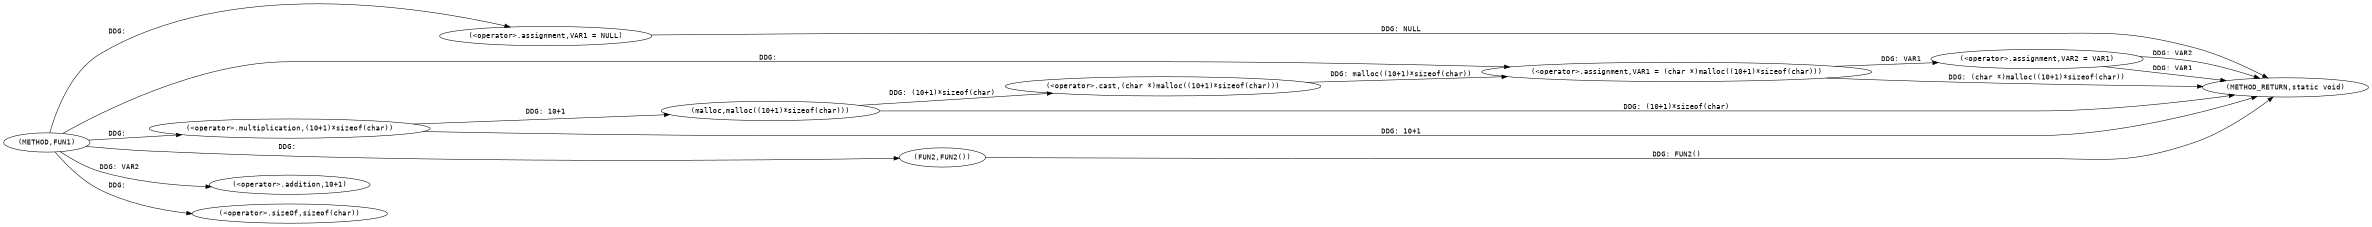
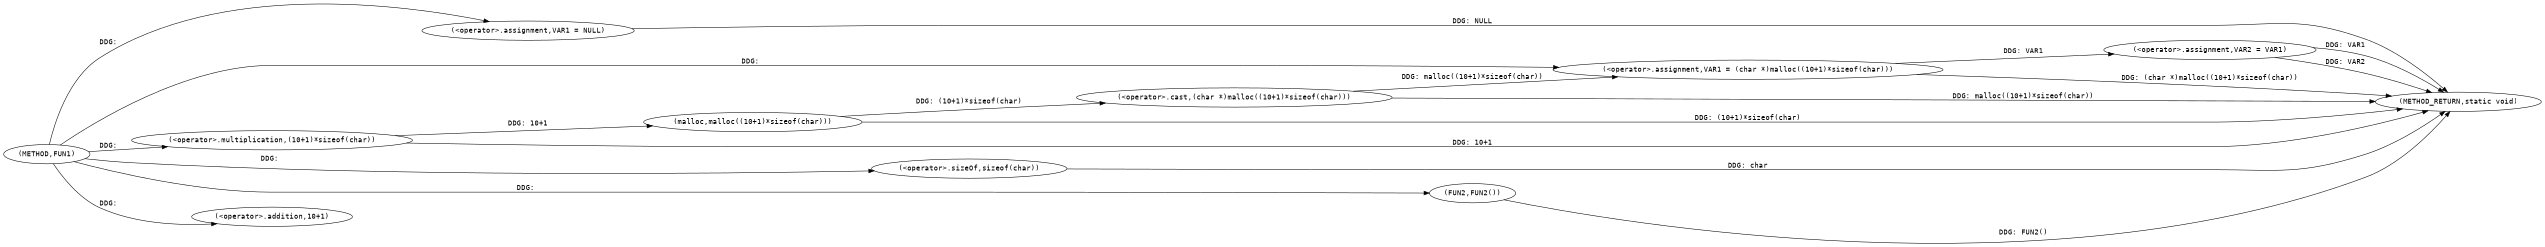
none -> (1881, 100)
(120, 167) -> (111, 204)
none -> (1760, 170)
